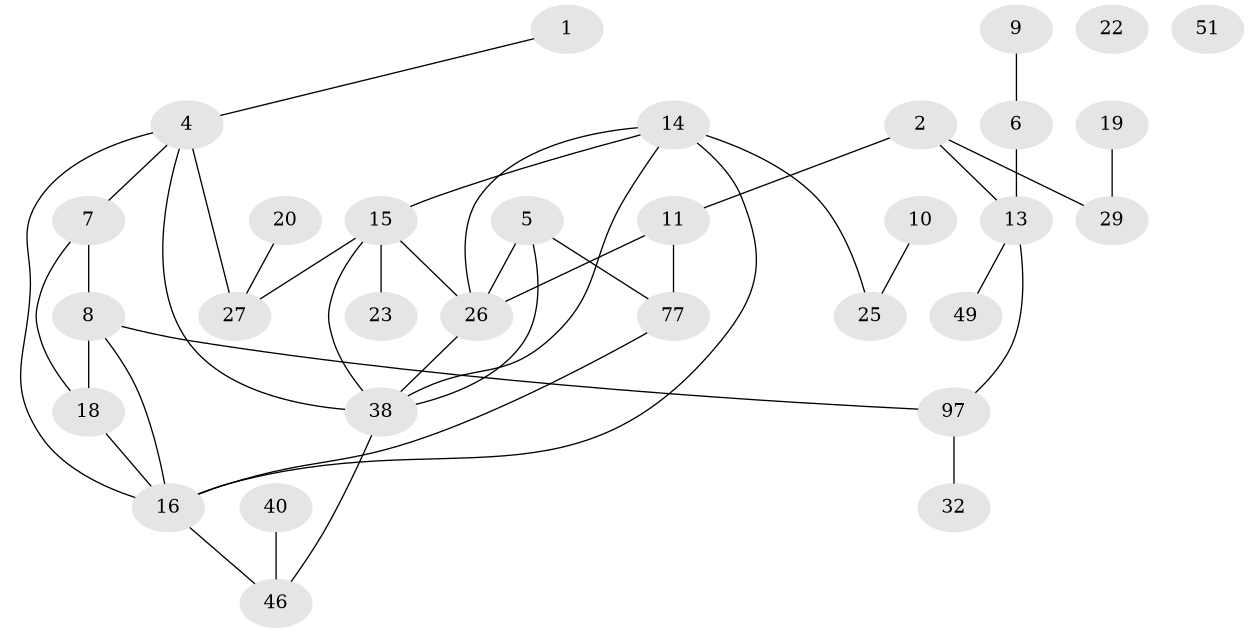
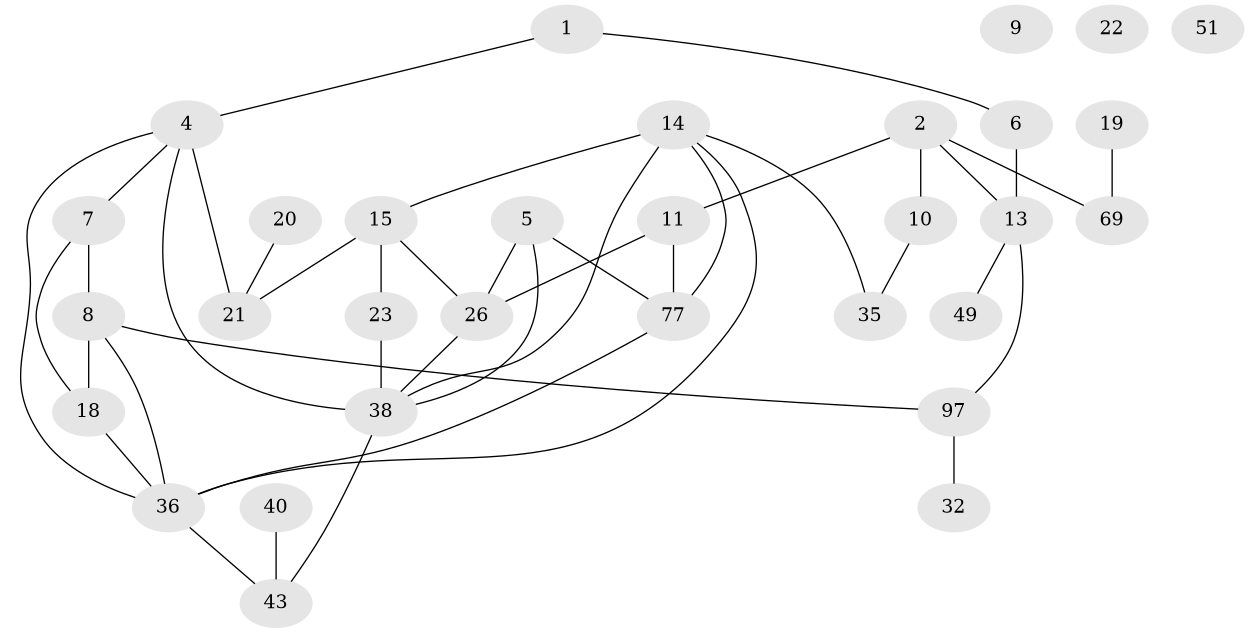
(1016, 77) -> (798, 60)
(525, 158) -> (726, 221)
none -> (921, 173)
(1112, 221) -> (1112, 221)
(235, 316) -> (235, 316)
(329, 316) -> (381, 357)
(870, 316) -> (870, 316)
(168, 508) -> (168, 508)
(276, 603) -> (276, 603)
